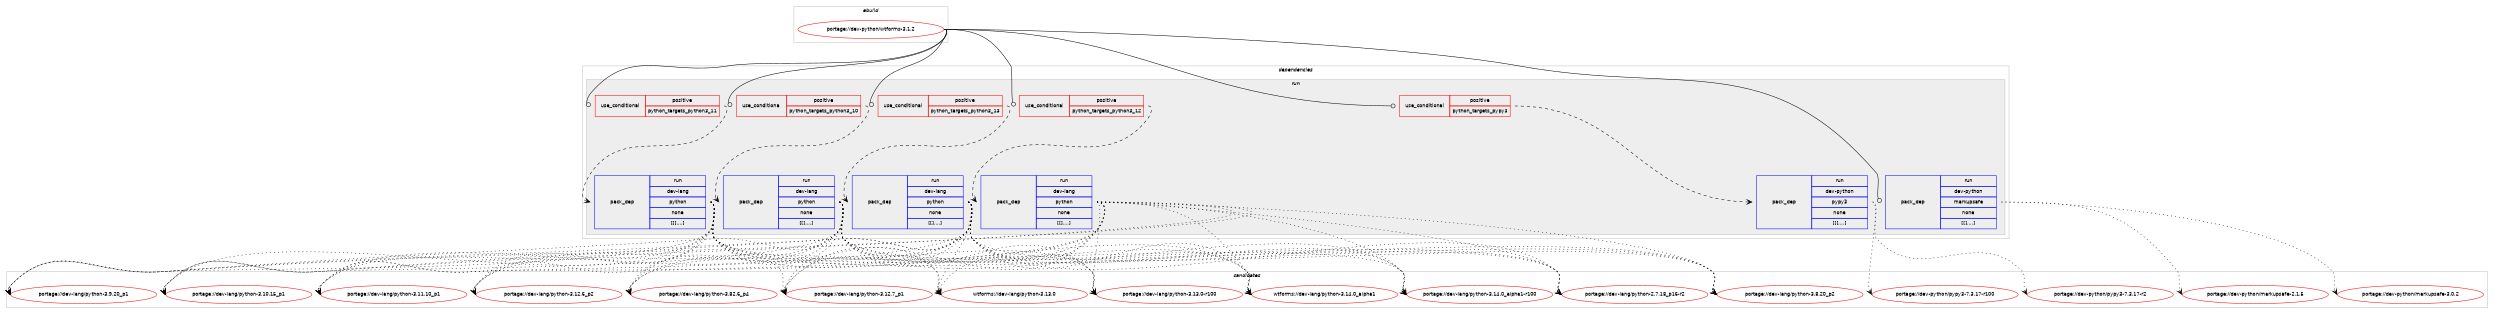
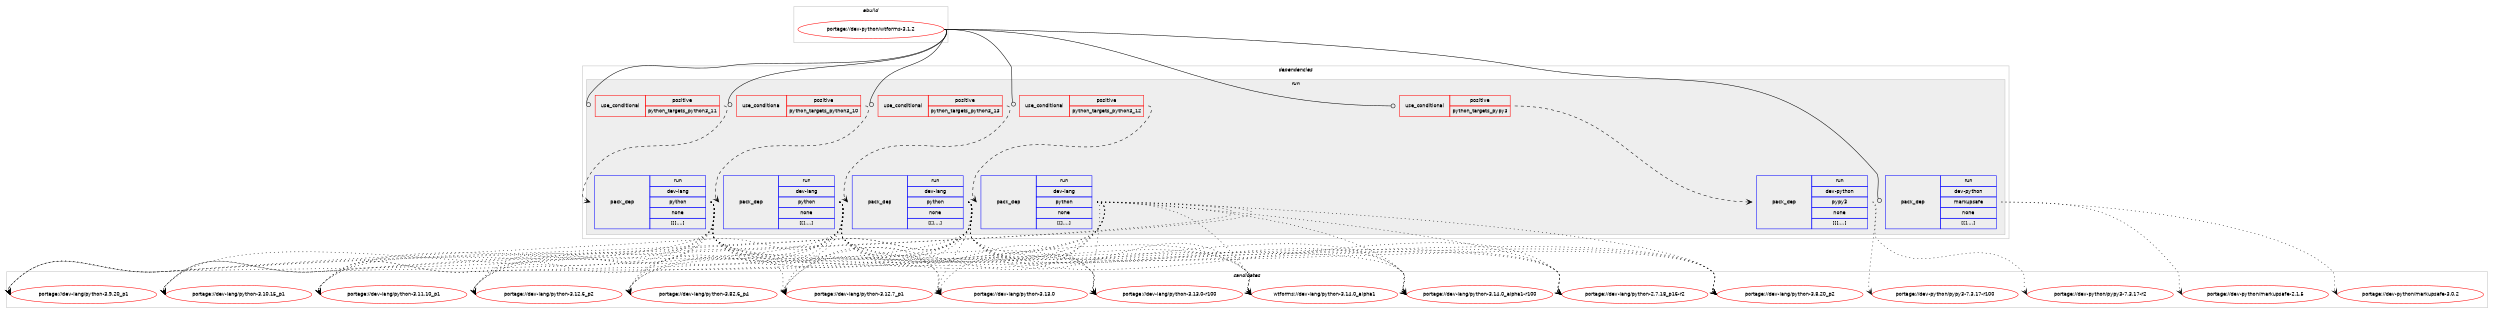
(1014, 295) -> (1014, 295)
